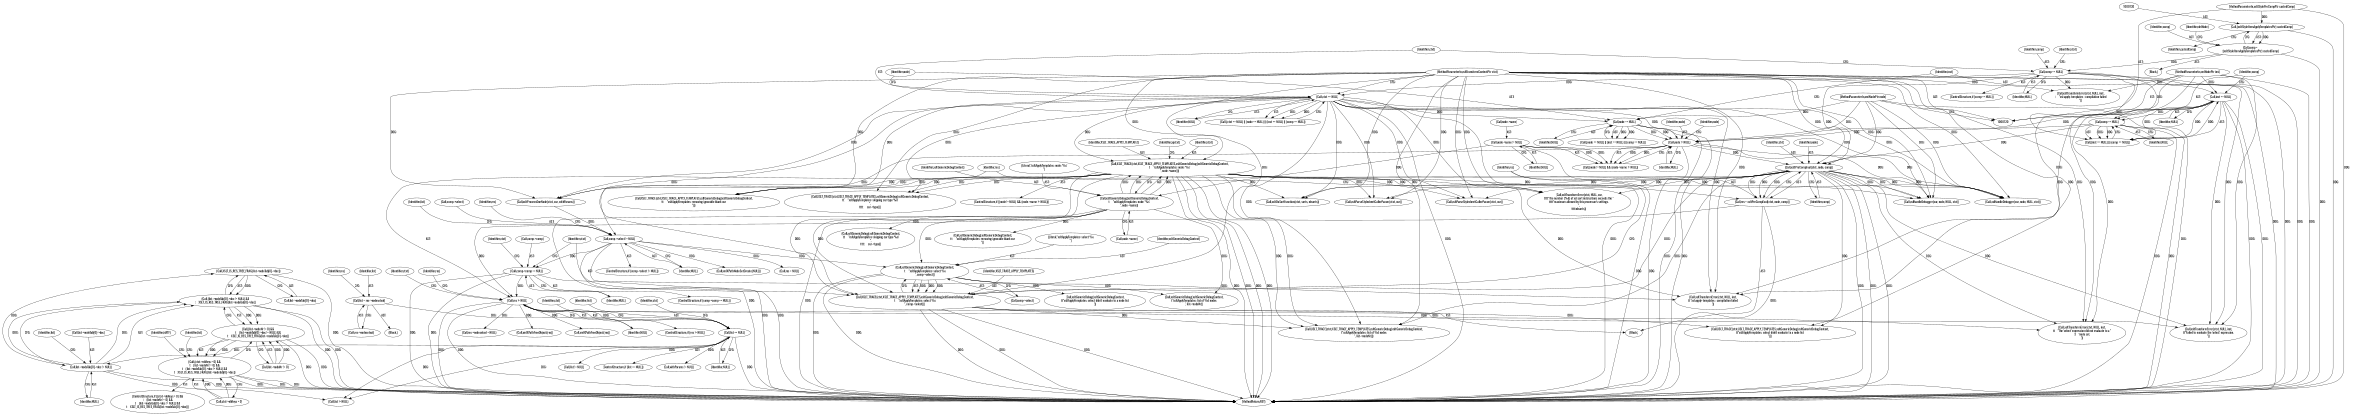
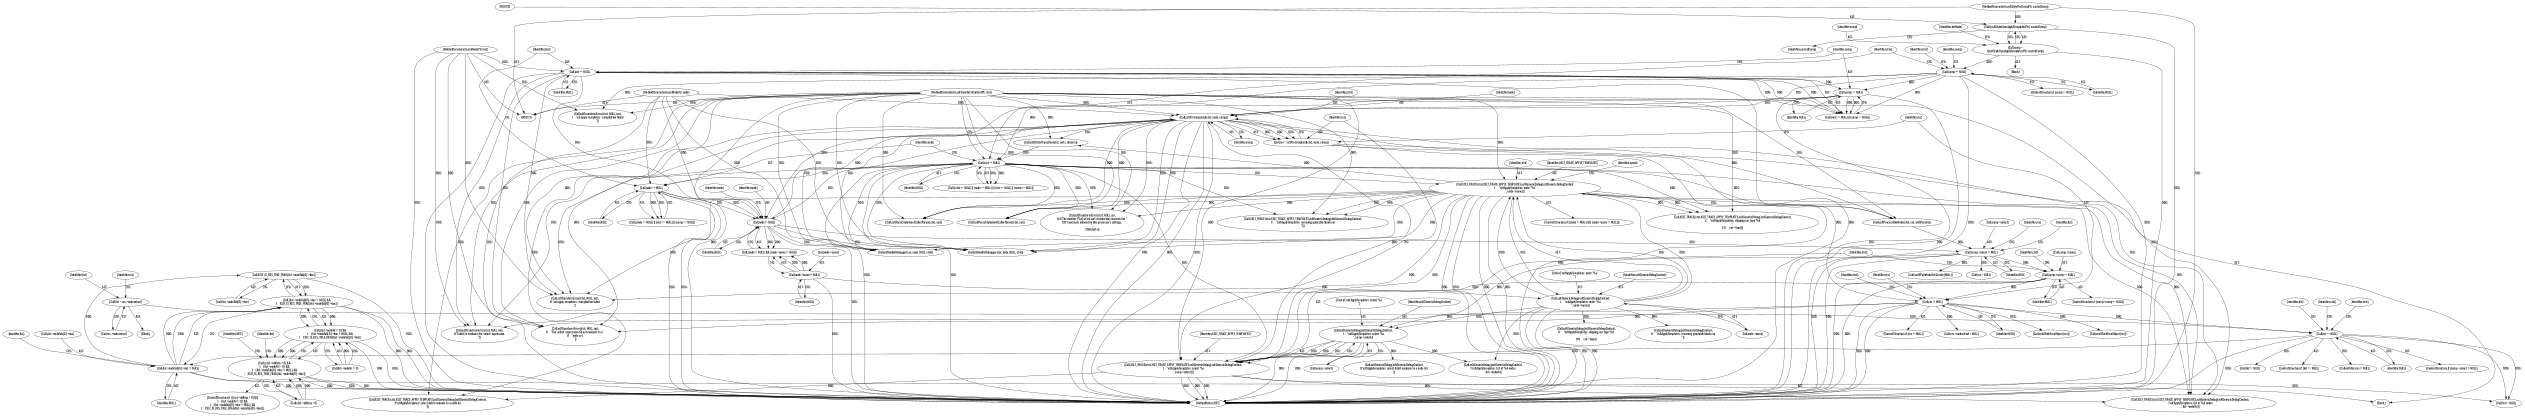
(1336, 156) -> (1020, 153)
(625, 254) -> (2390, 349)
none -> (772, 267)
